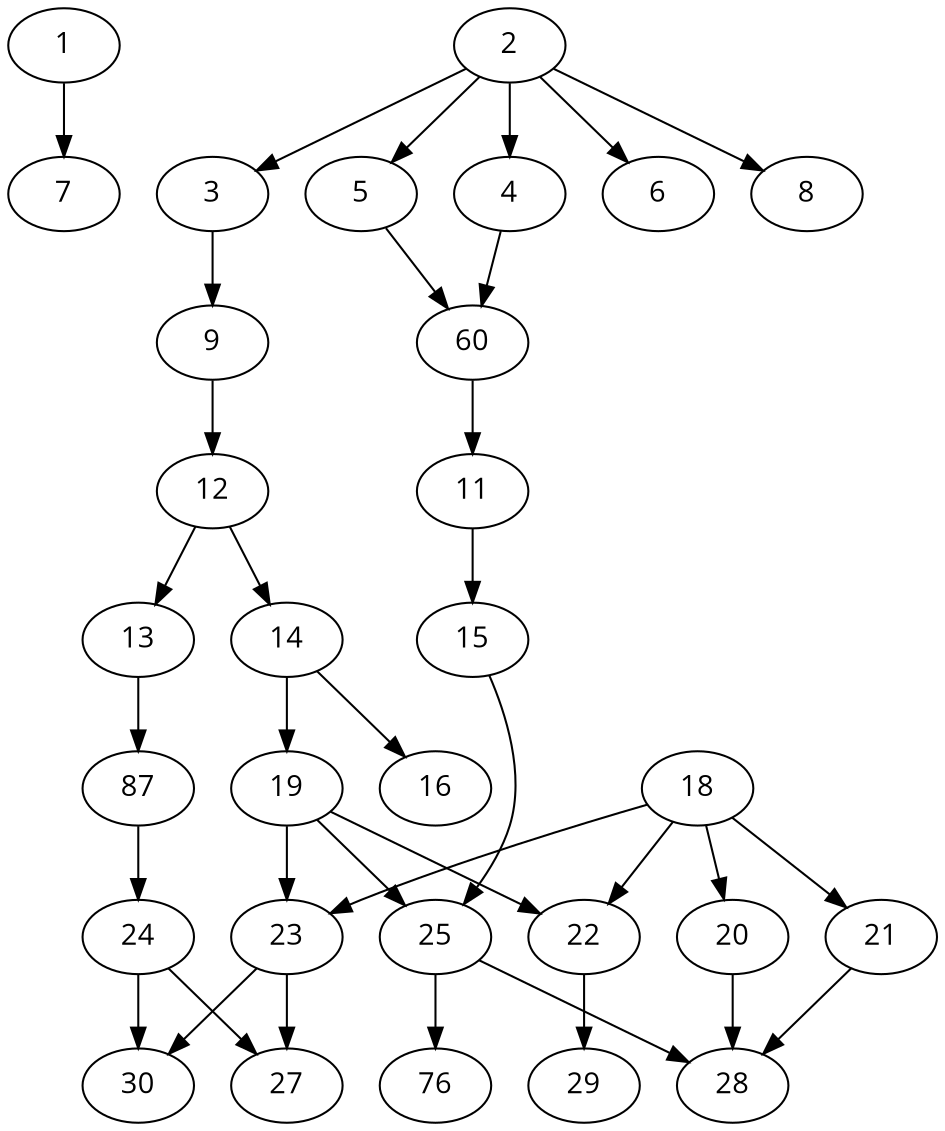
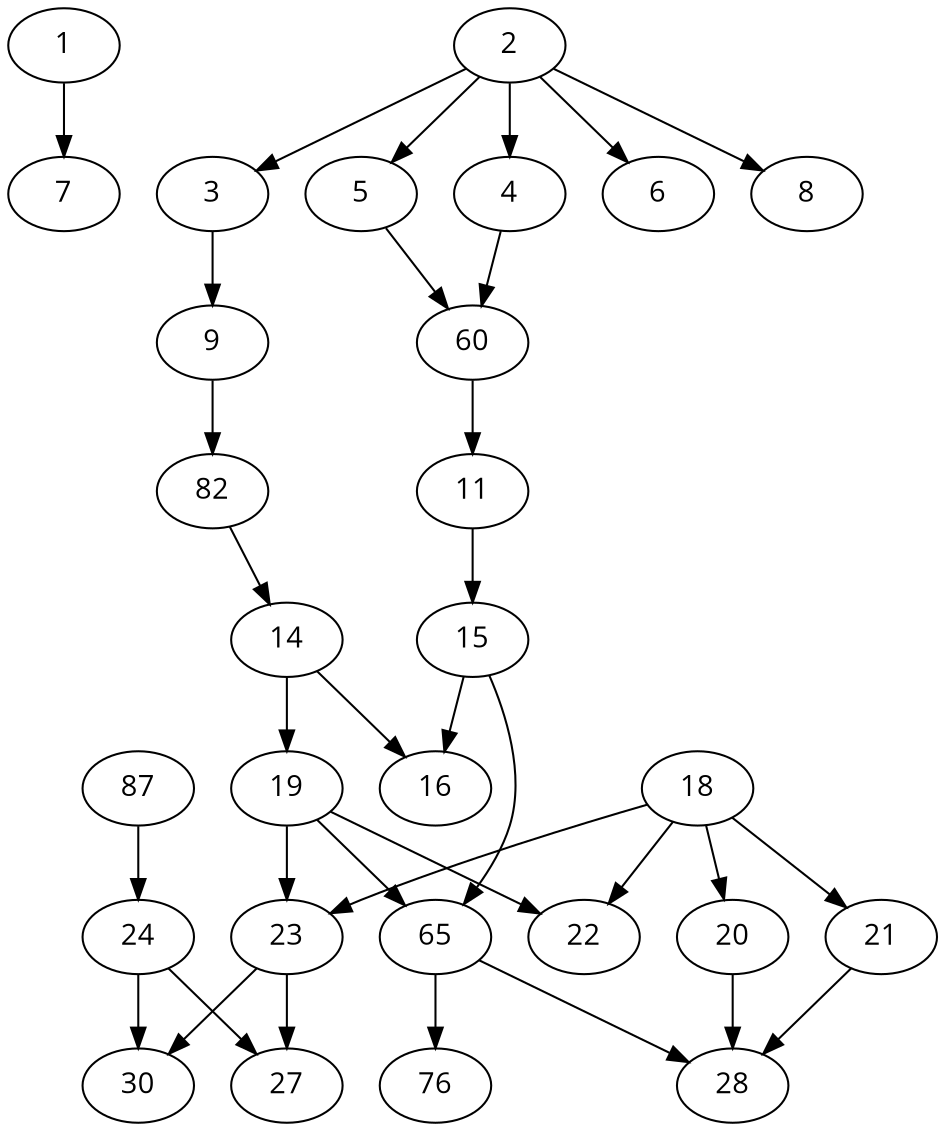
(213, 491) -> (213, 491)
(138, 640) -> none
none -> (457, 704)
(435, 937) -> (435, 937)
(584, 1086) -> none
